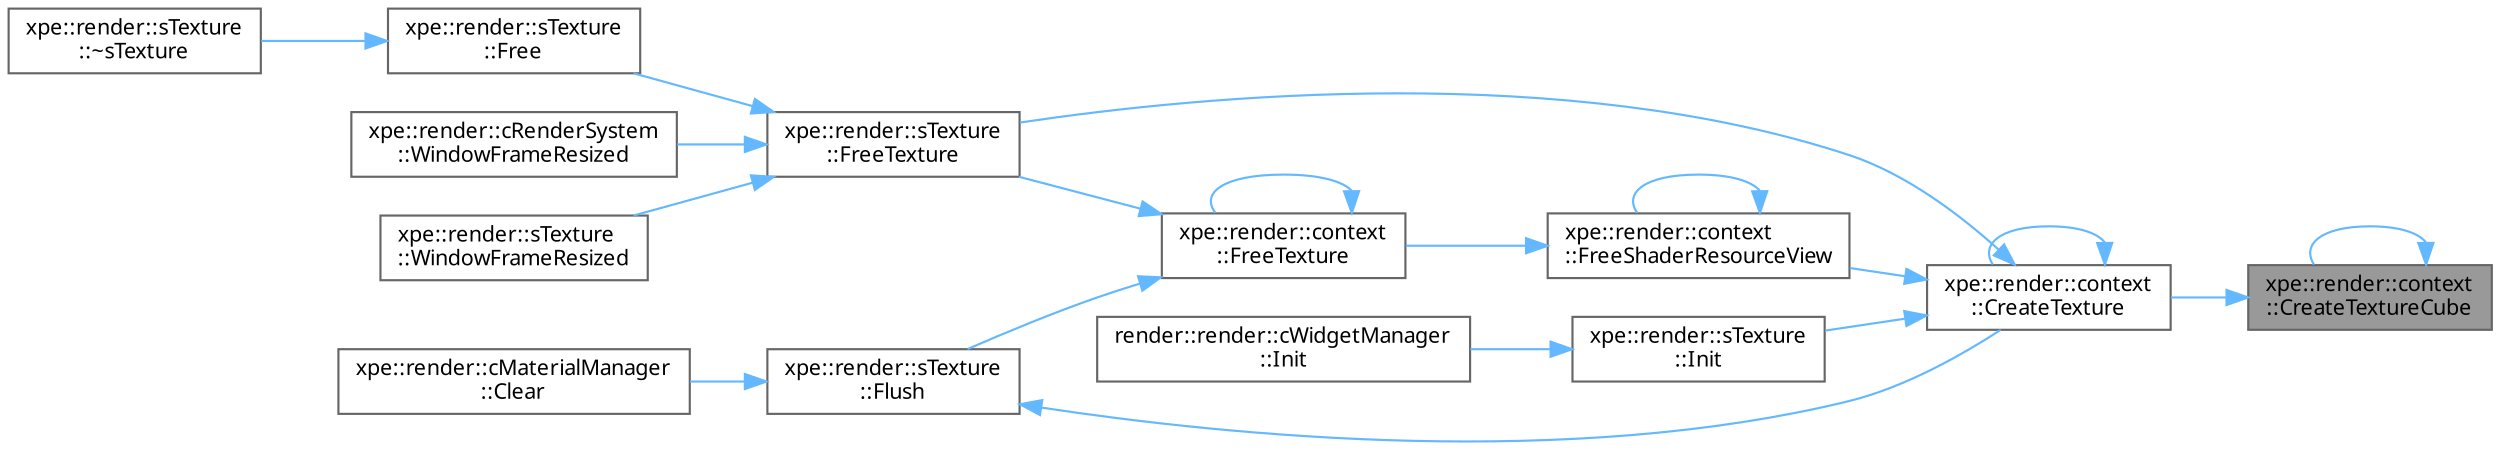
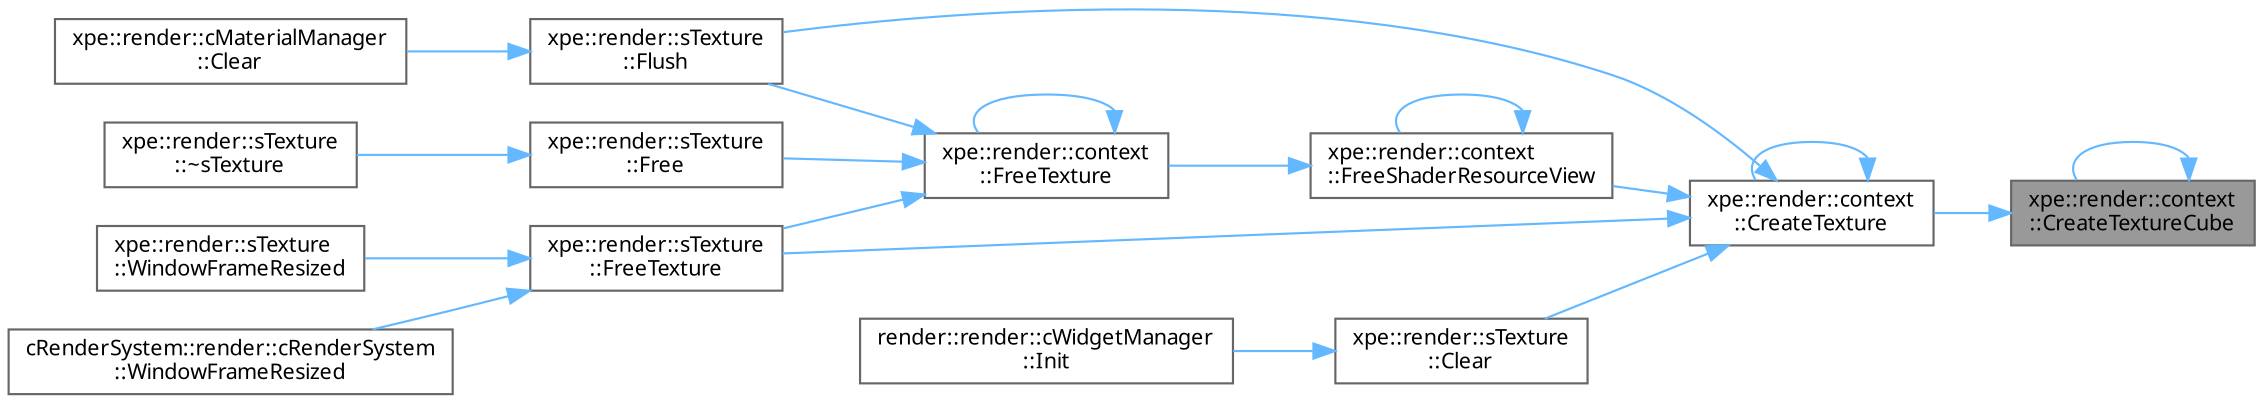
(693, 90) -> (843, 160)
(514, 144) -> (231, 362)
(1699, 349) -> (1461, 351)
(1530, 440) -> (1287, 15)
